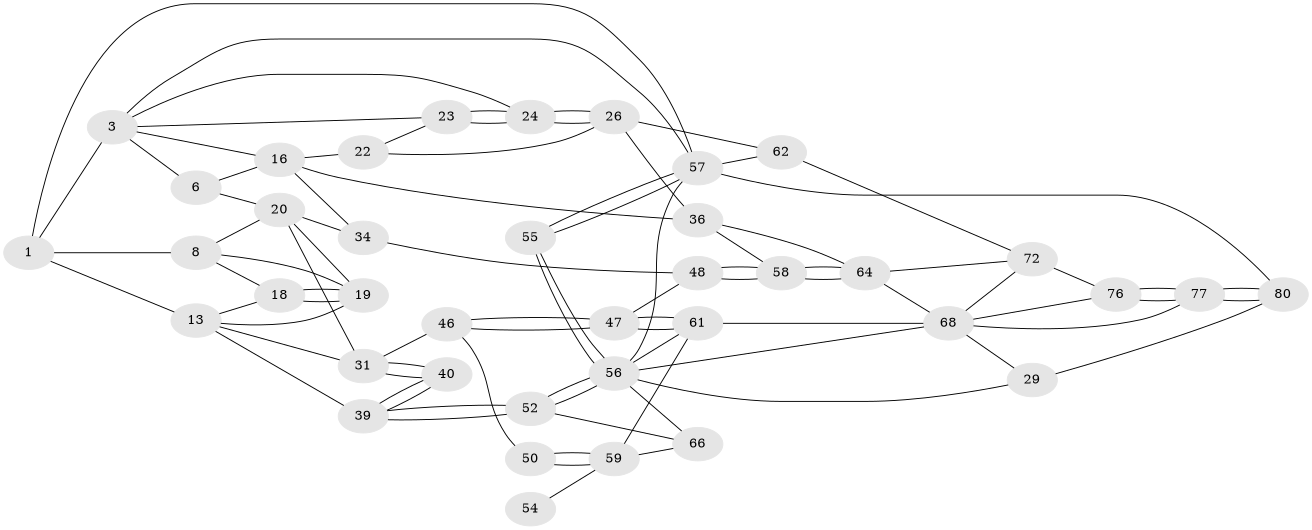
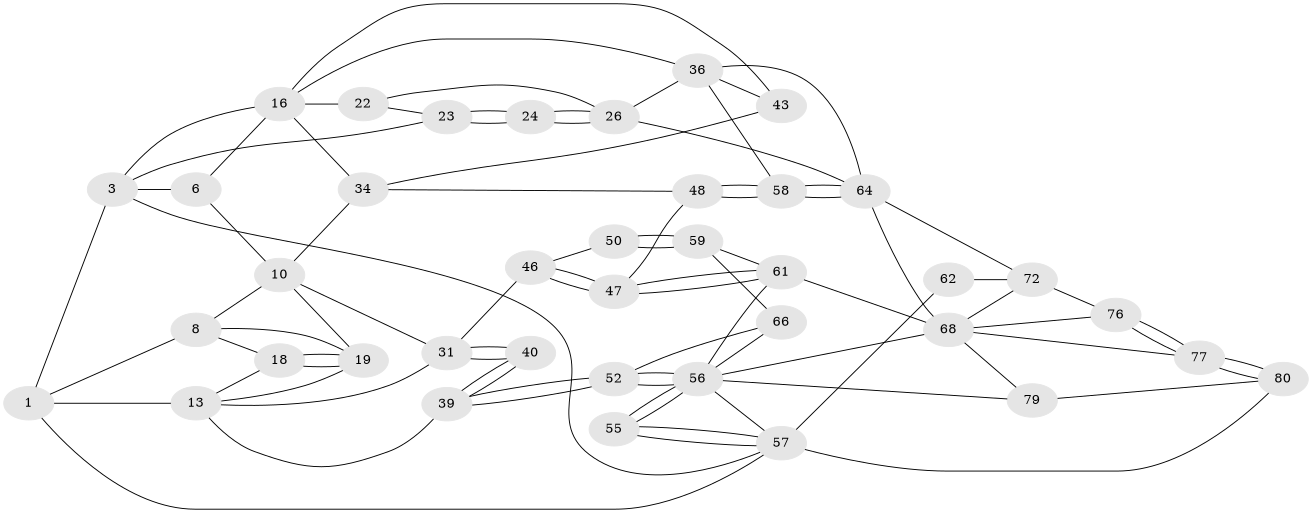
(320, 74) -> none
none -> (781, 106)
(698, 135) -> (743, 147)
(280, 210) -> (280, 275)
(1032, 380) -> (1032, 400)
(531, 509) -> none
